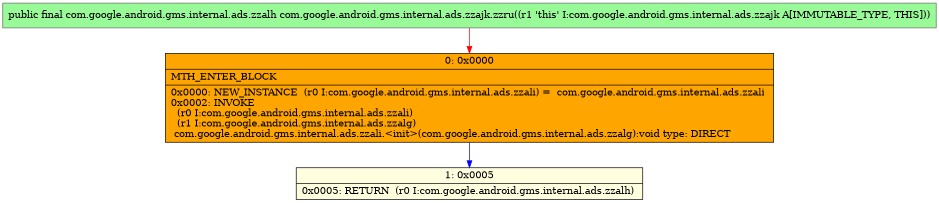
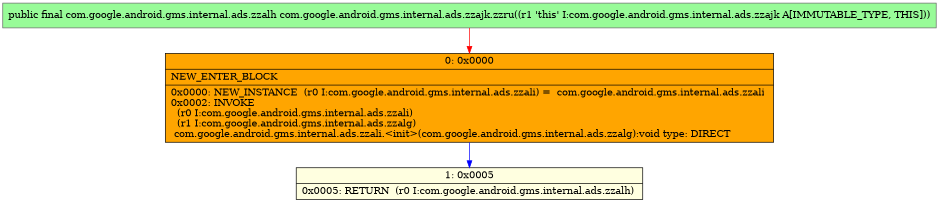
(224, 77) -> (224, 77)
